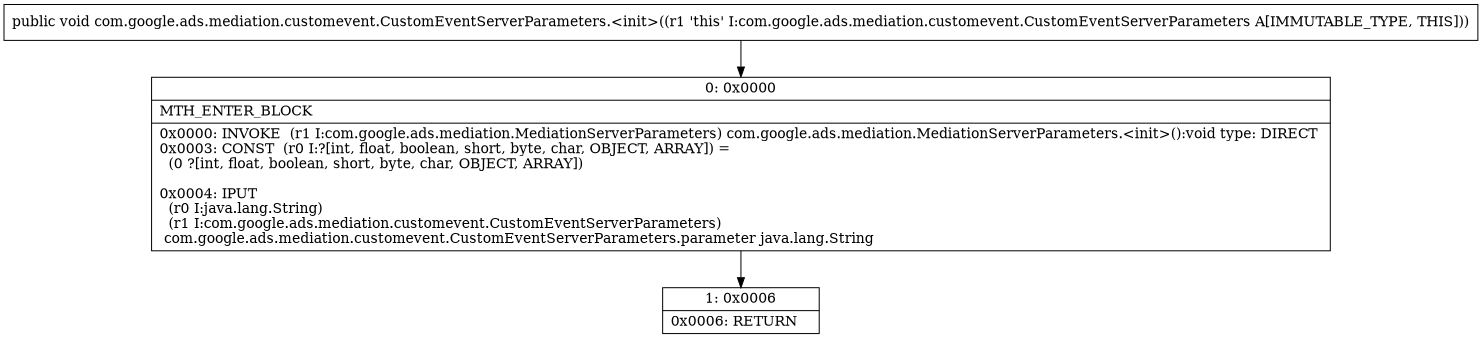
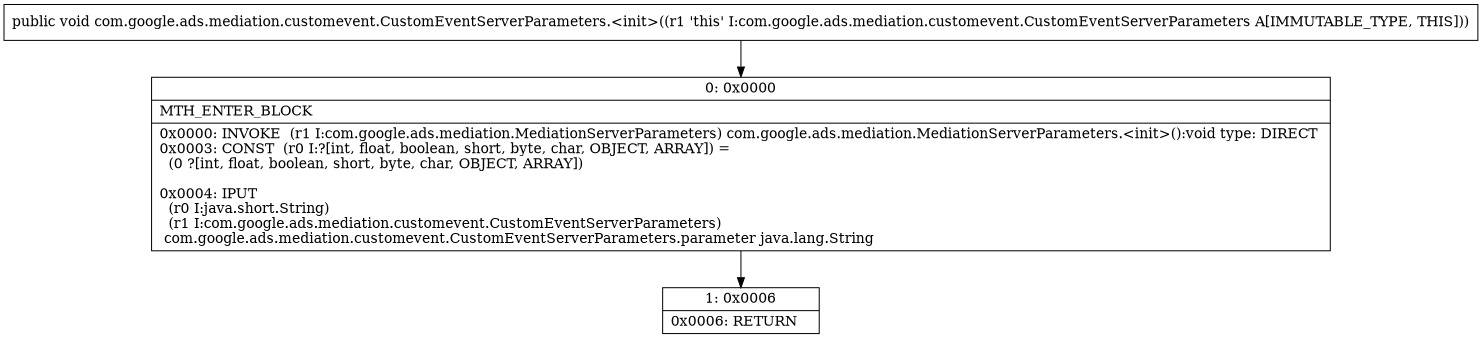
(241, 209) -> (245, 209)
